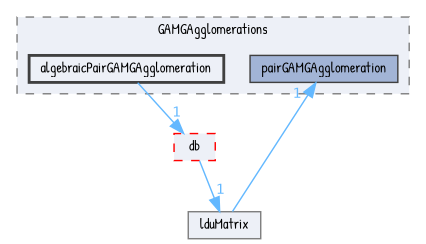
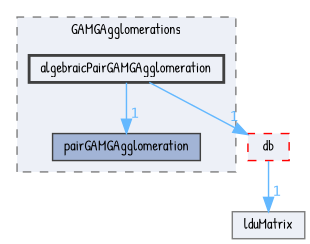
(270, 153) -> (126, 101)
